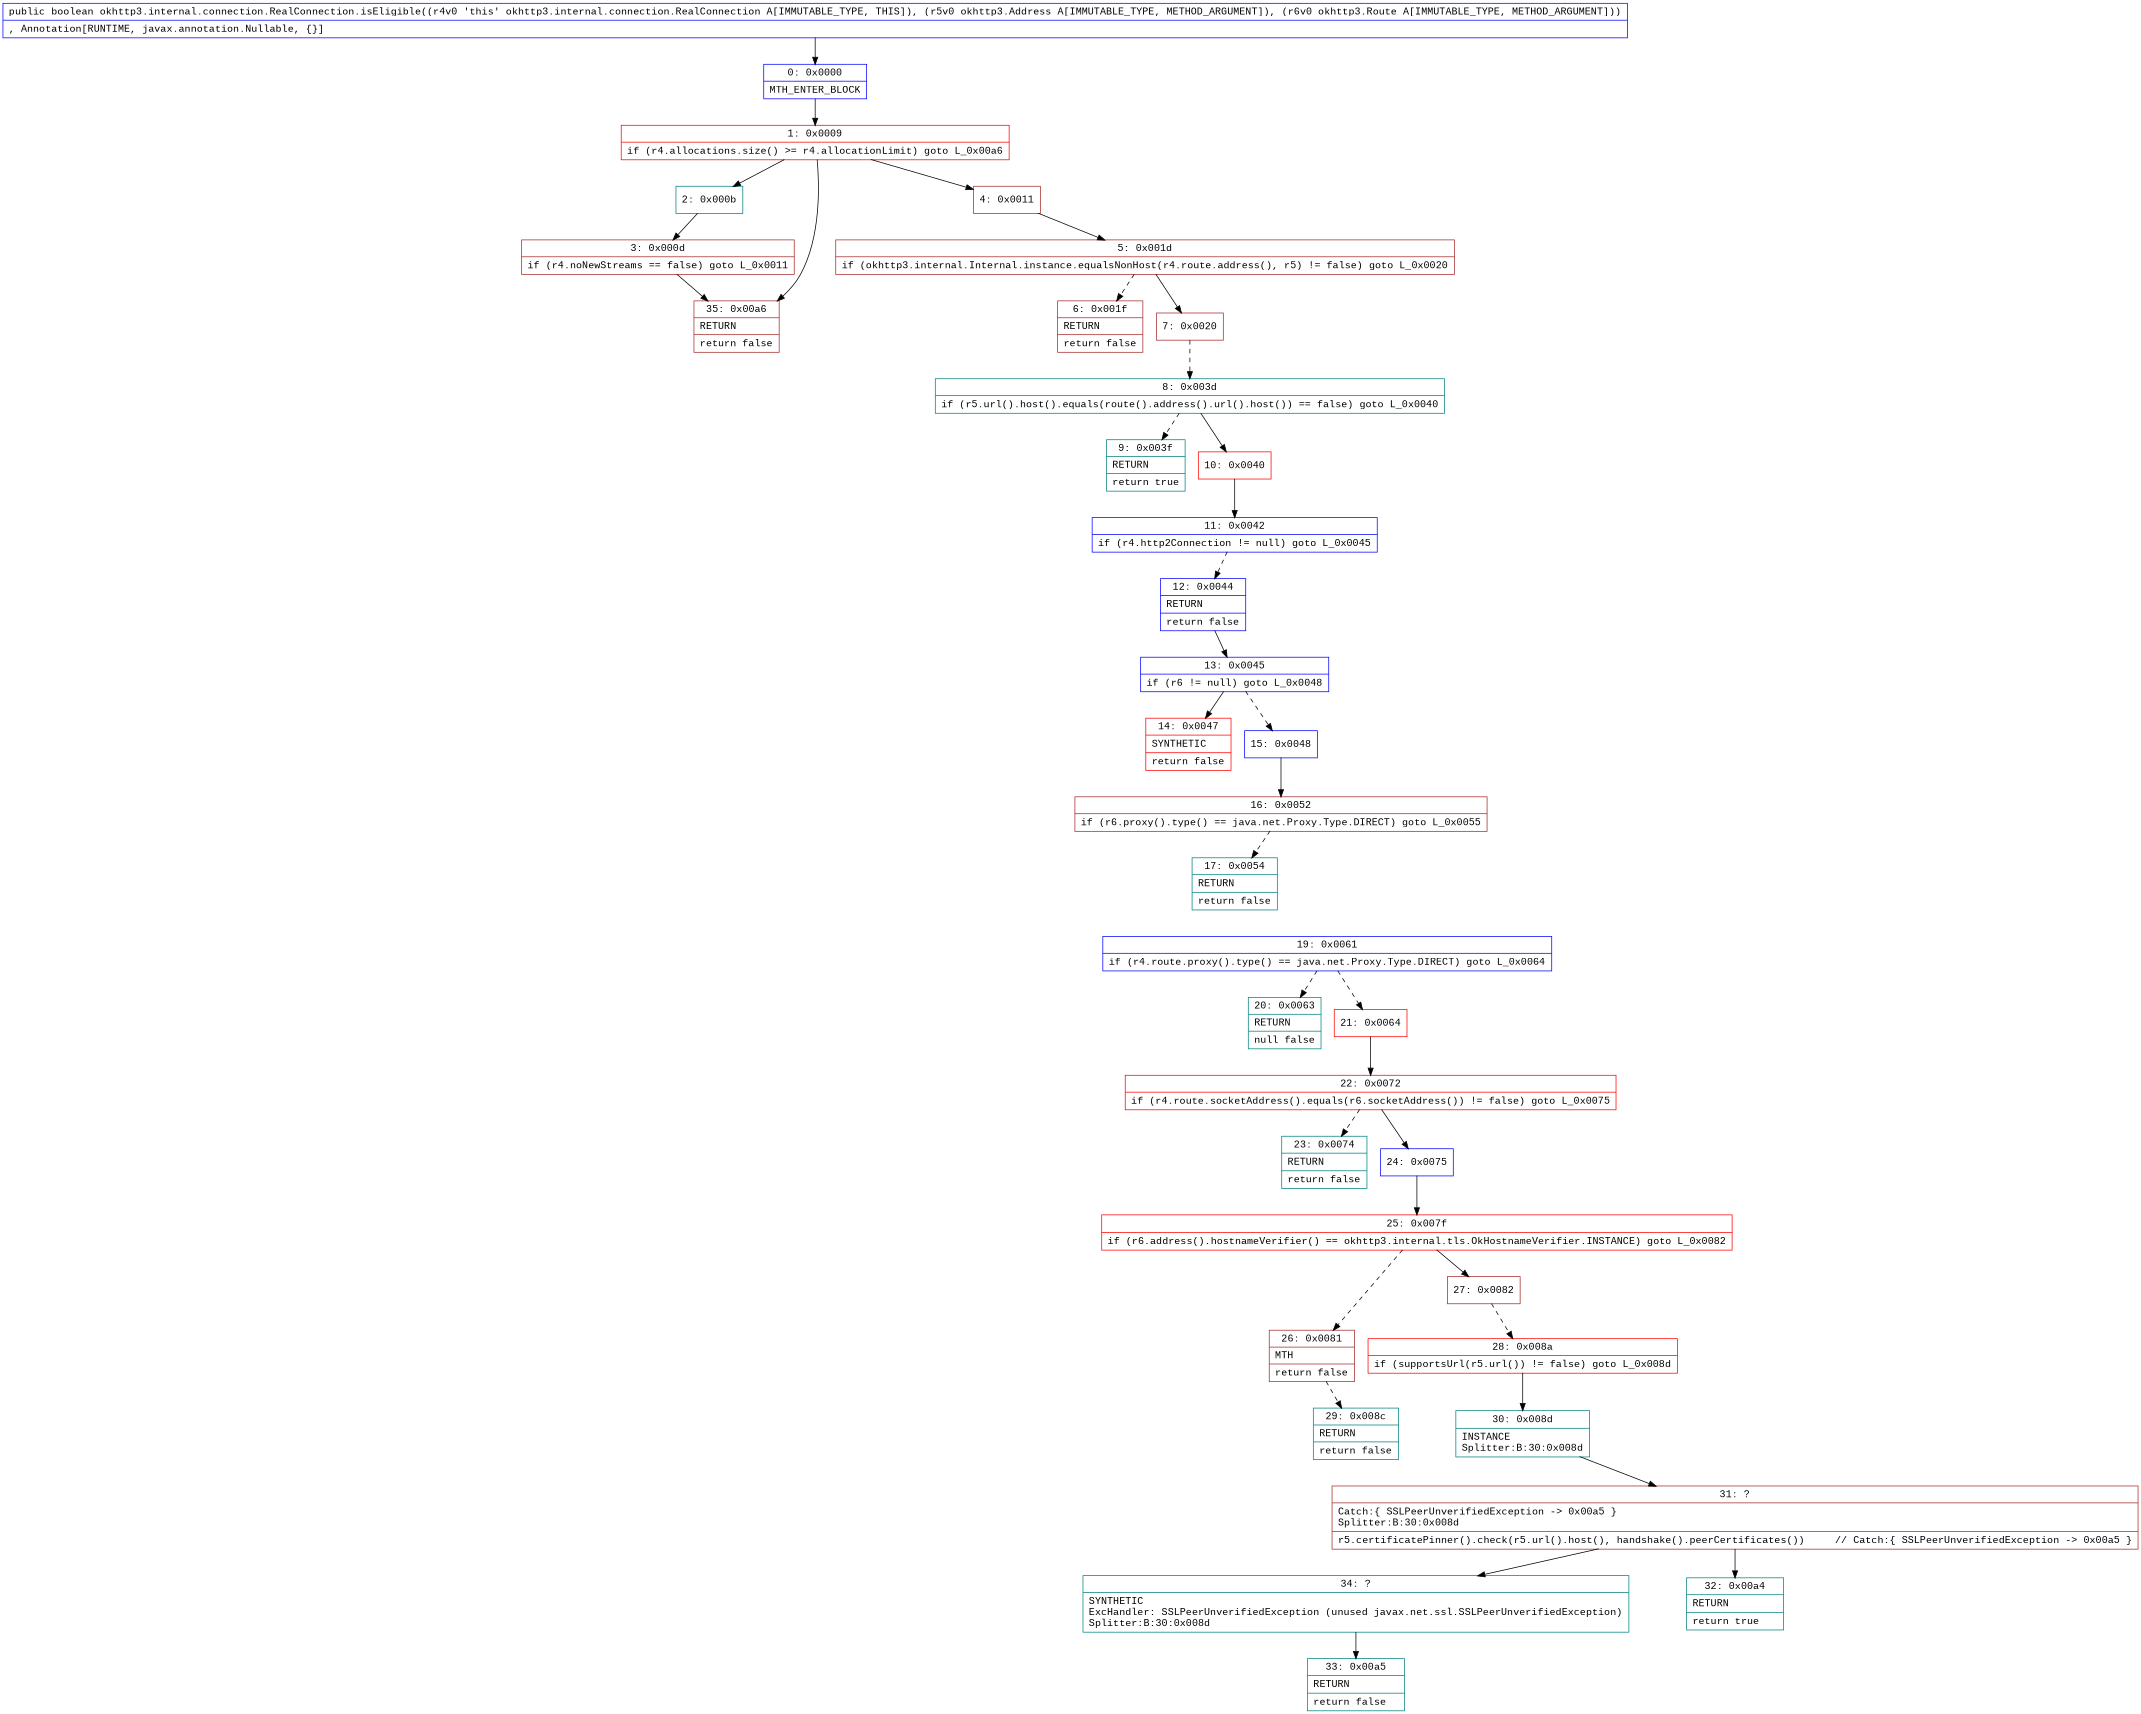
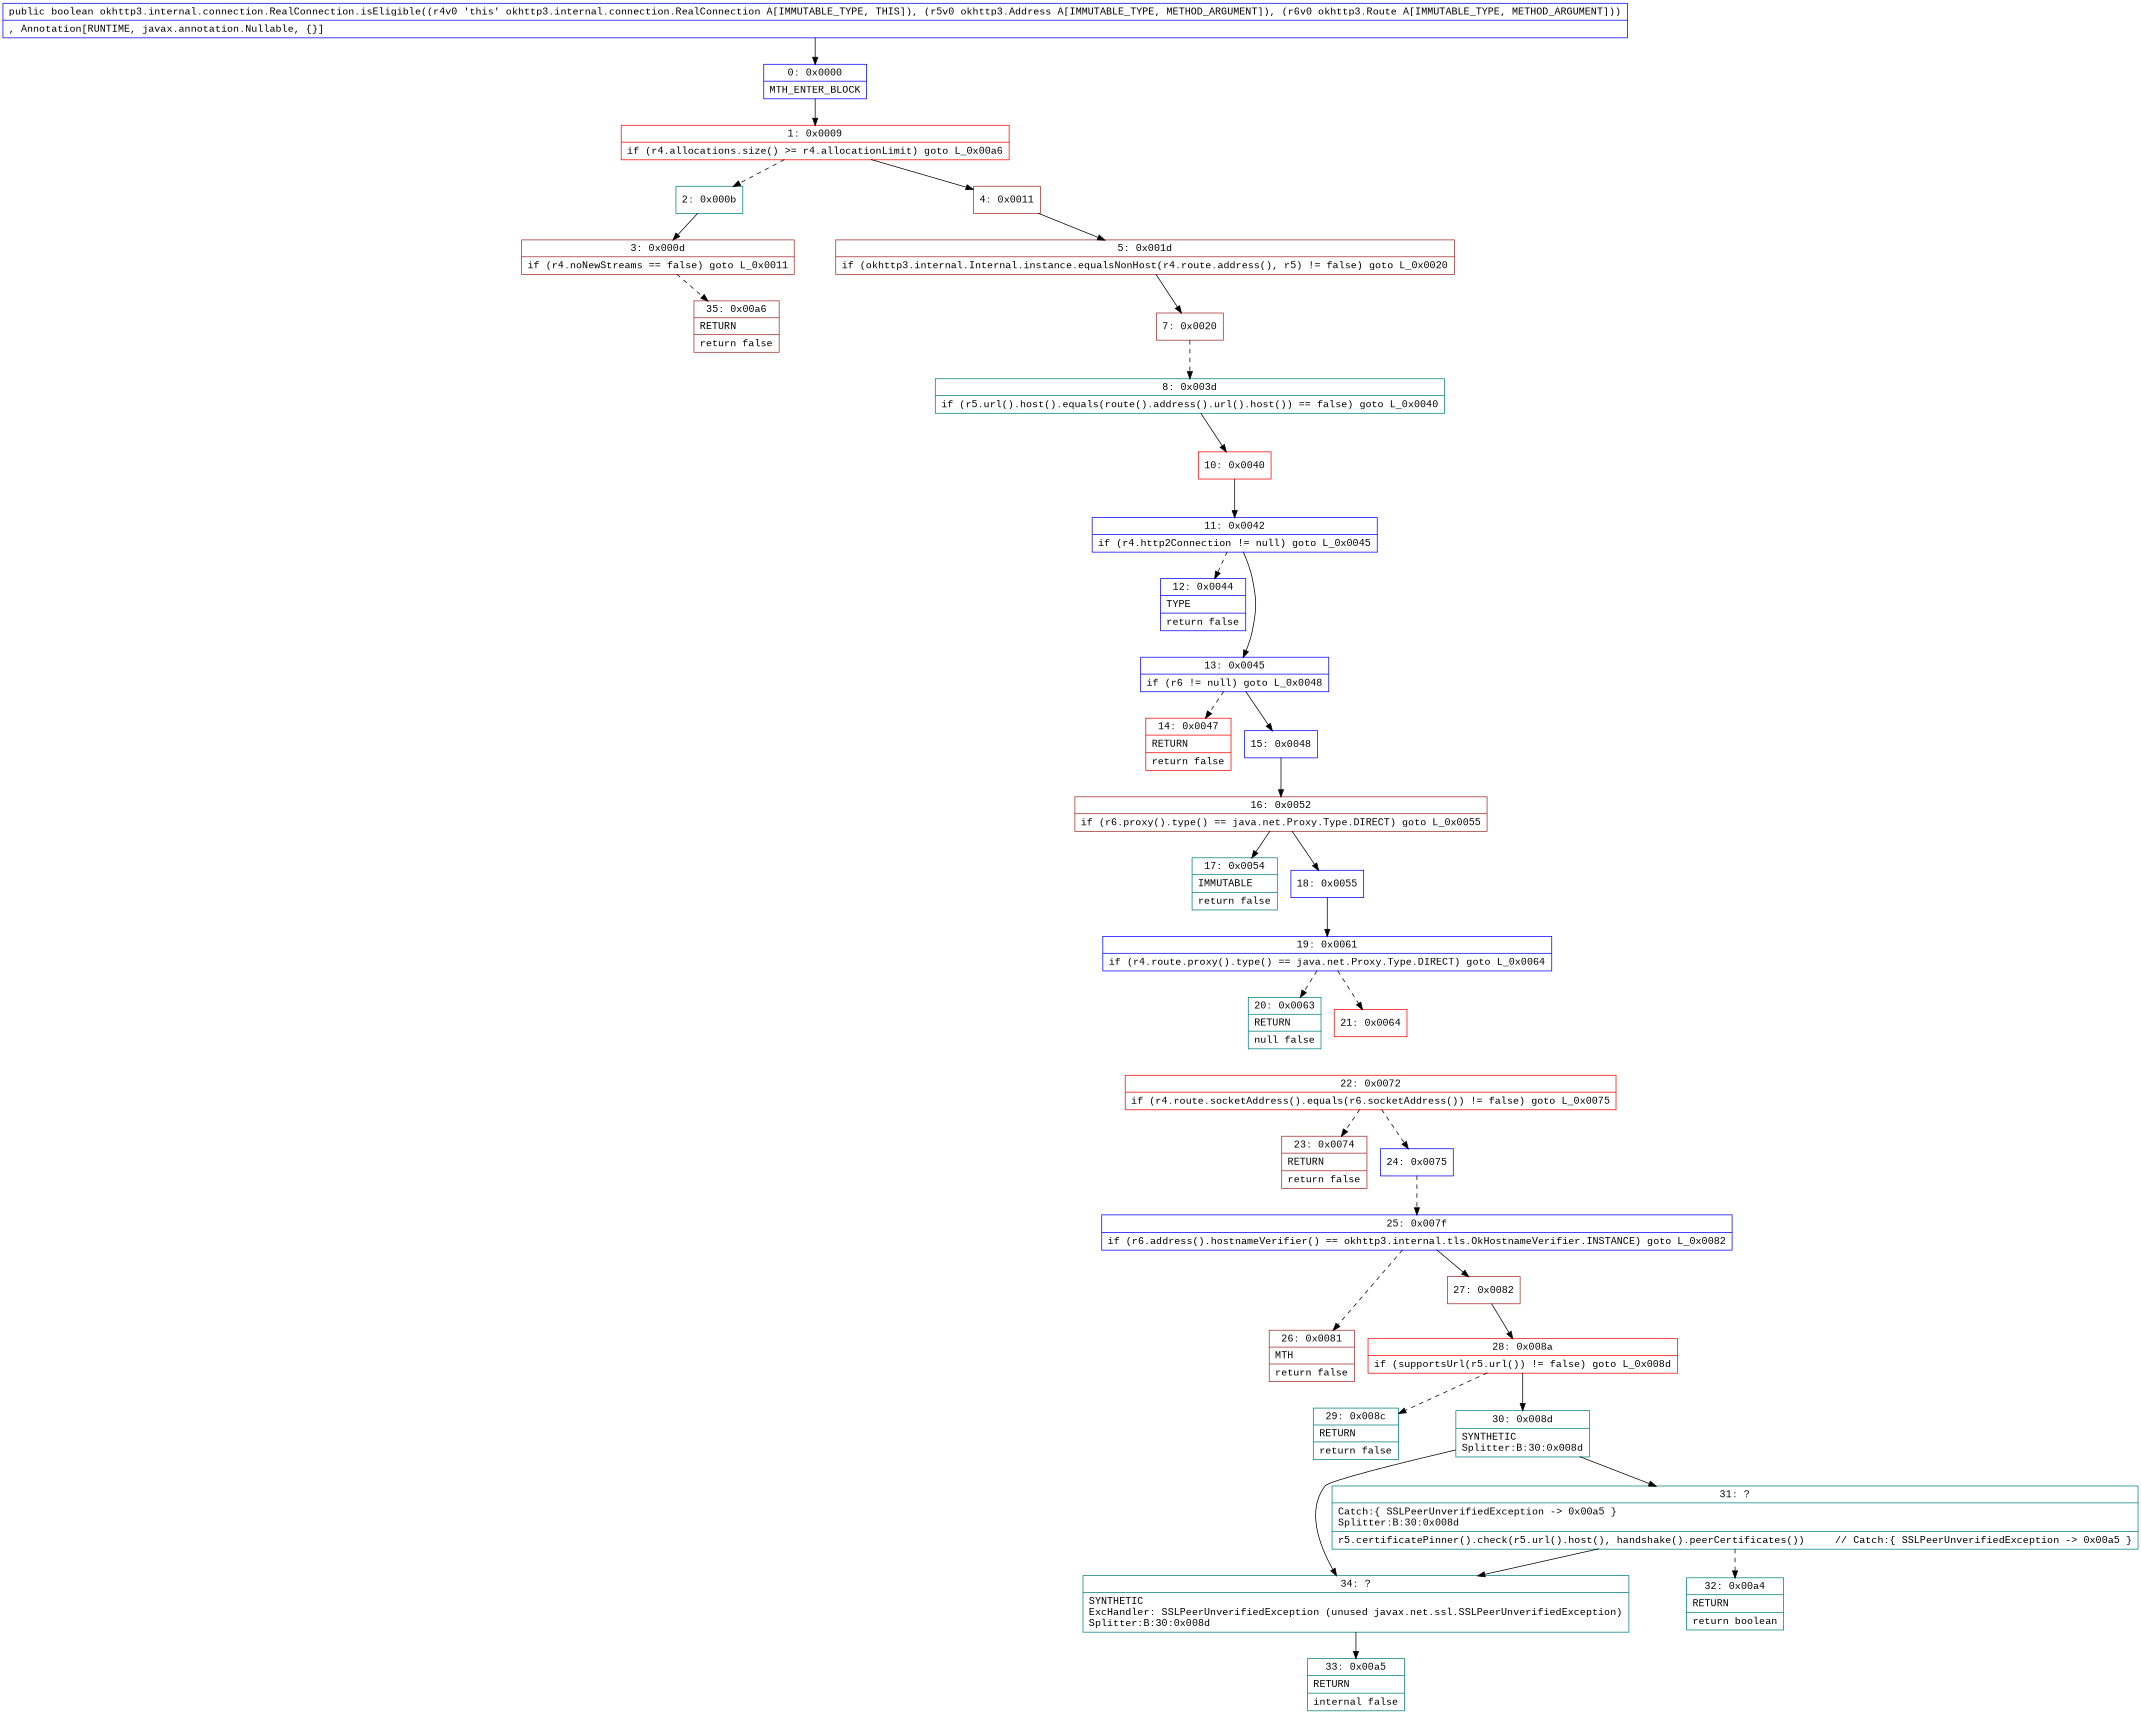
(762, 171) -> (762, 171)
(815, 232) -> none
(690, 285) -> (690, 285)
(1100, 327) -> none
(1146, 465) -> none
(1185, 604) -> (1179, 604)
(1219, 641) -> (1256, 601)
(1217, 702) -> (1217, 702)
(1257, 708) -> (1257, 708)
(1179, 744) -> (1170, 744)
(1263, 841) -> (1263, 841)
(1216, 883) -> (1226, 883)
none -> (1327, 884)
(1371, 1052) -> none
(1393, 1126) -> (1393, 1126)
(1324, 1162) -> (1324, 1162)
(1417, 1192) -> (1417, 1192)
(1417, 1232) -> (1417, 1232)
(1500, 1318) -> (1500, 1318)
(1332, 1392) -> (1446, 1392)
(1486, 1437) -> (1489, 1437)
none -> (1347, 1478)
(1735, 1518) -> (1735, 1518)
(1735, 1560) -> (1735, 1560)
(1726, 1621) -> (1735, 1621)
(1350, 1702) -> (1356, 1702)
